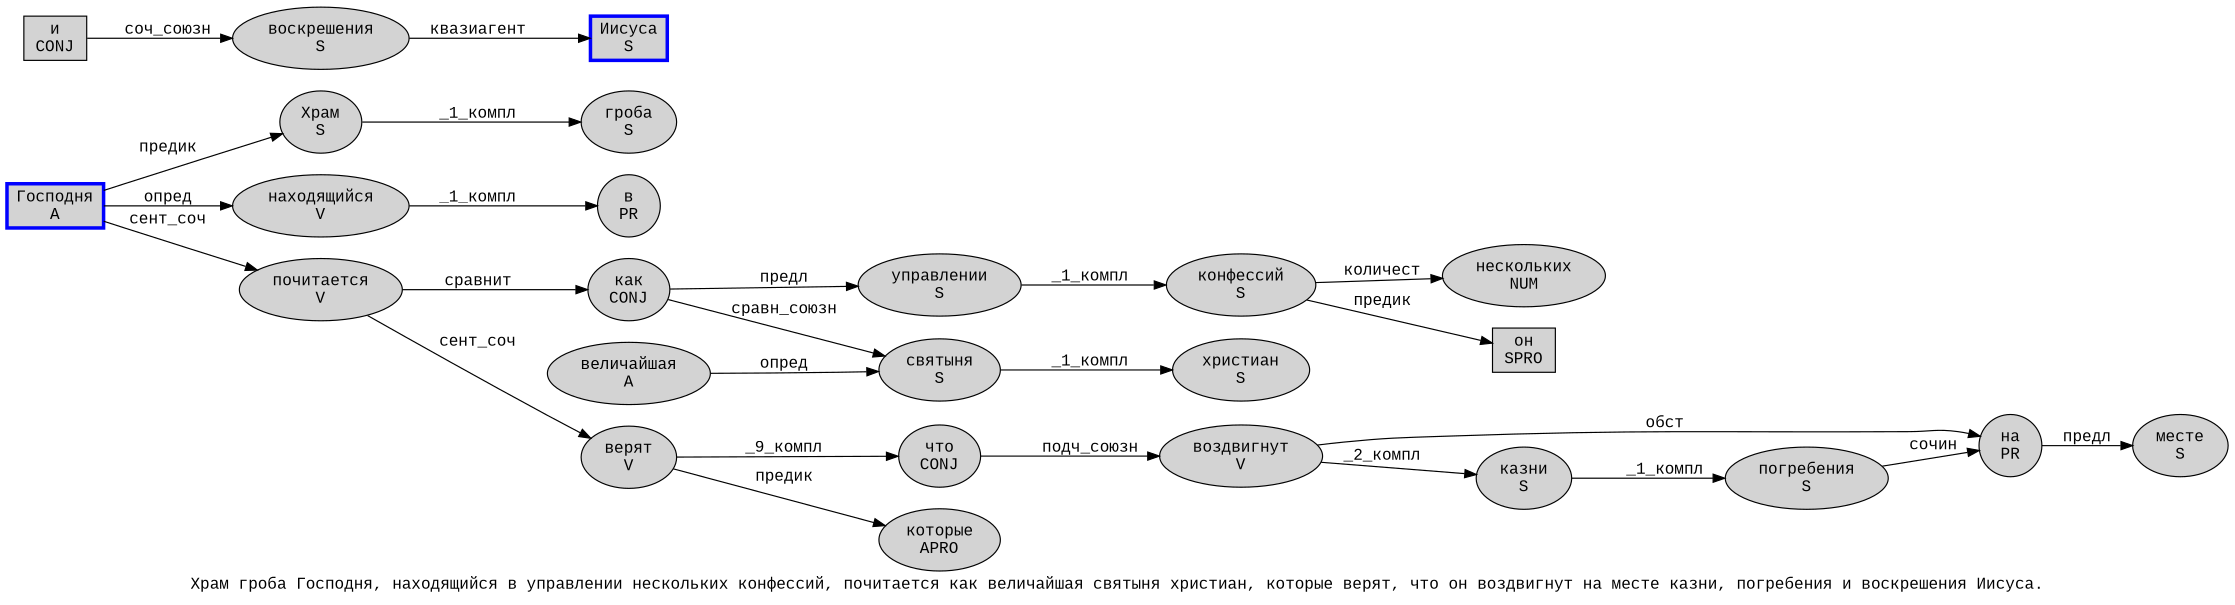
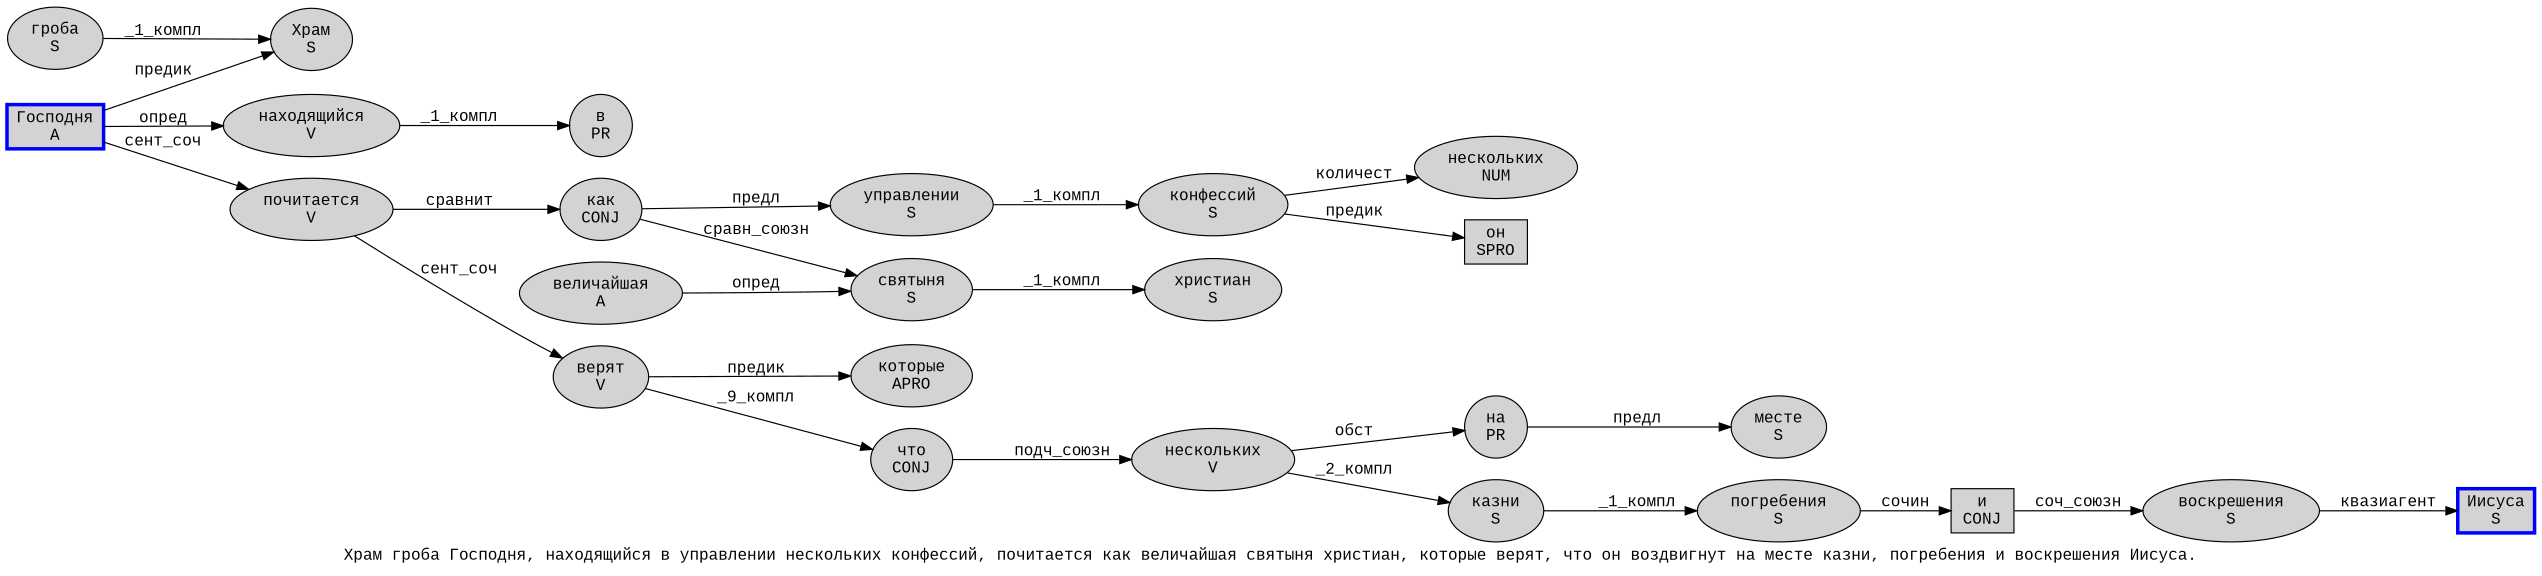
(466, 122) -> (181, 39)
(1241, 456) -> (1213, 460)
(1925, 459) -> (1900, 511)
